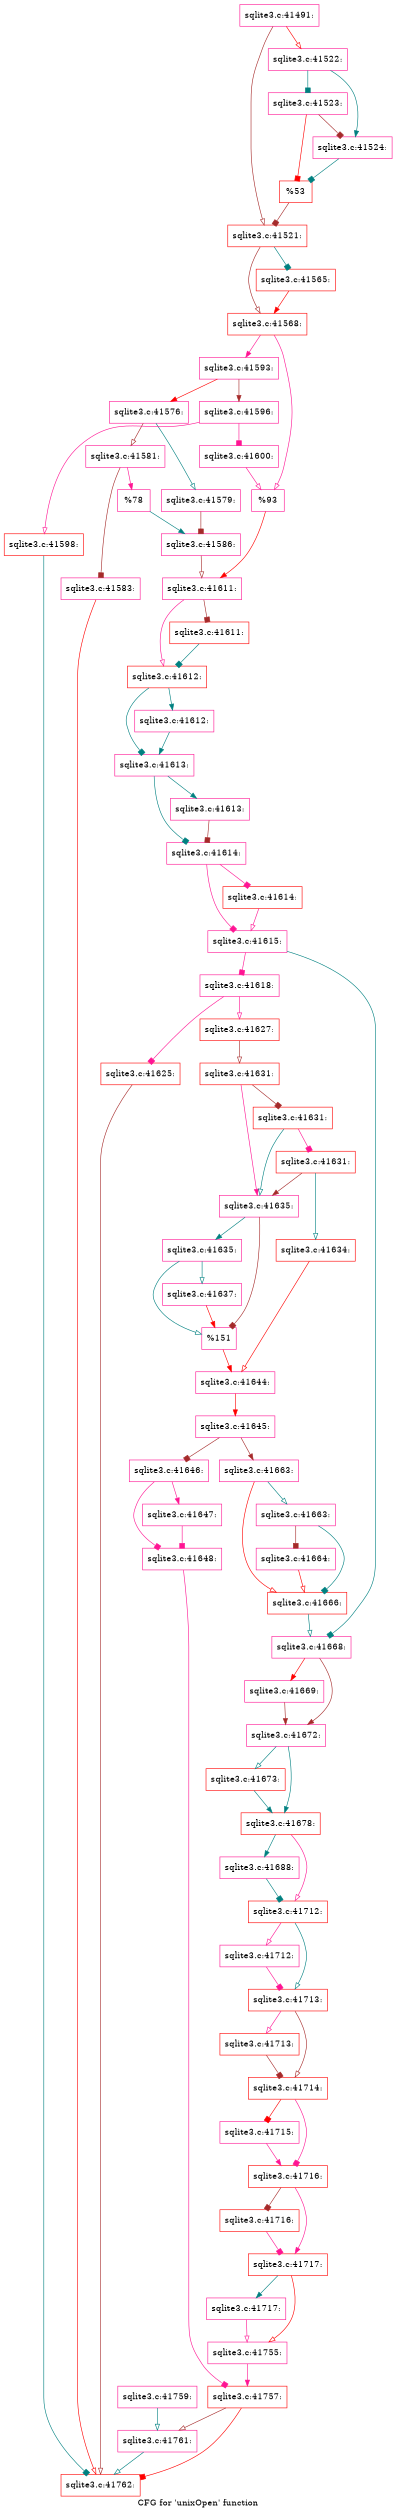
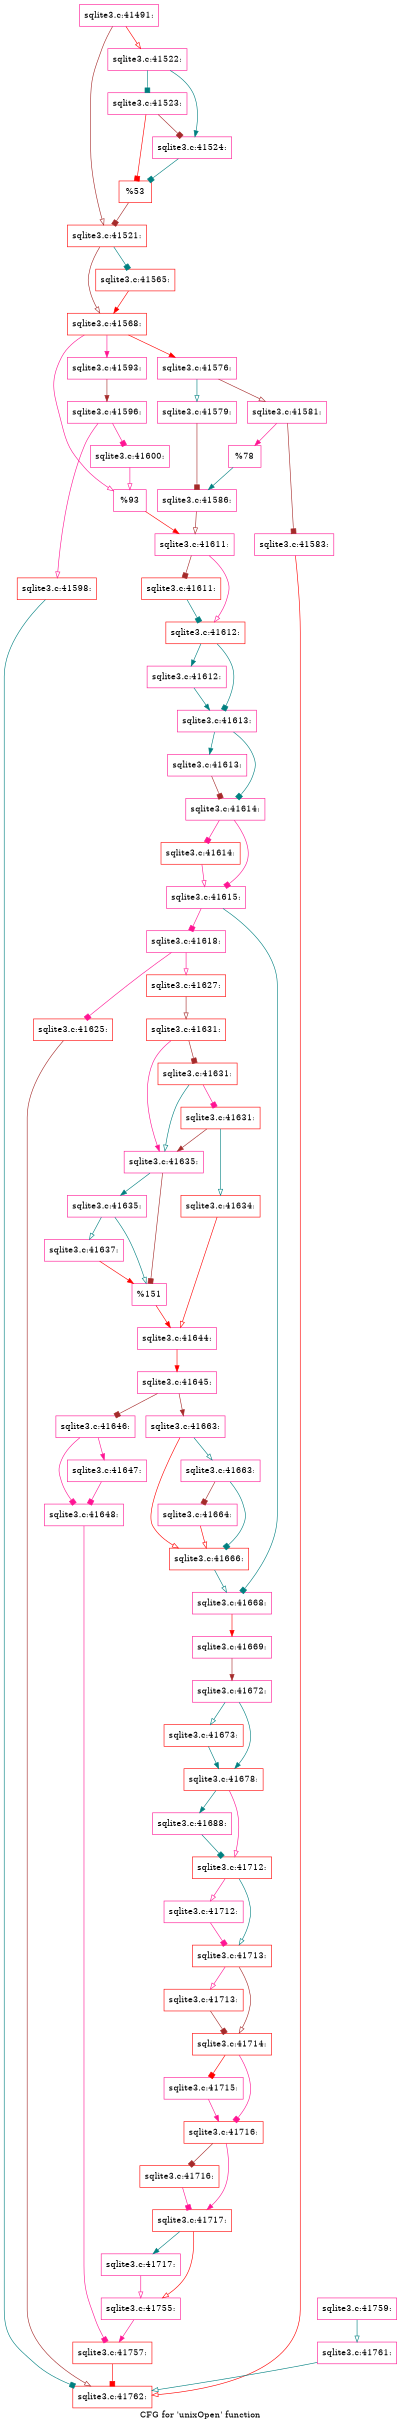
(197, 389) -> (149, 345)
(332, 1692) -> none
(205, 2418) -> none
